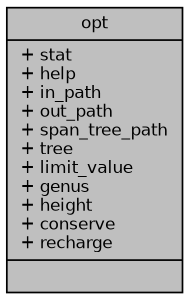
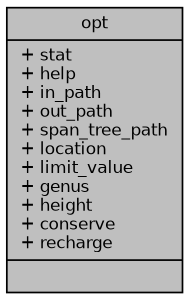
(47, 149) -> (64, 149)
